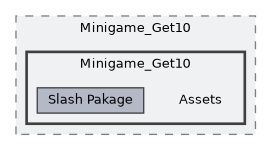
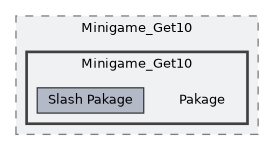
(201, 100) -> (202, 100)
